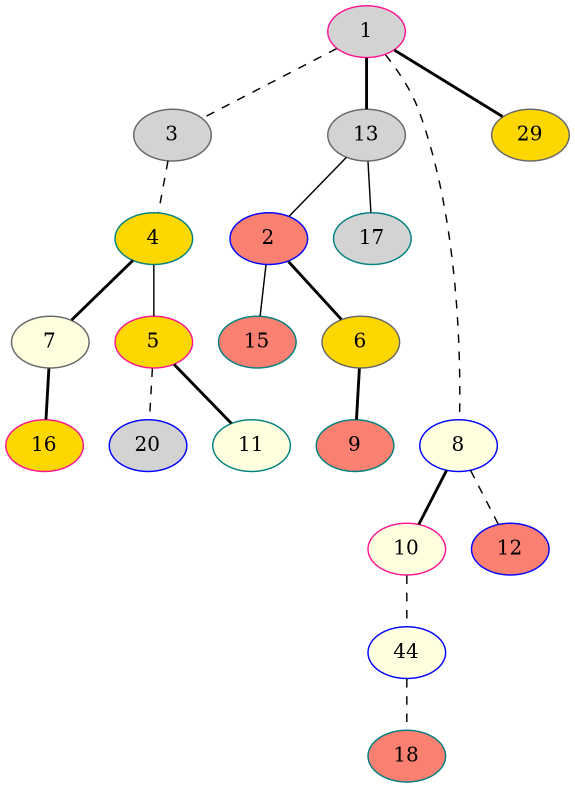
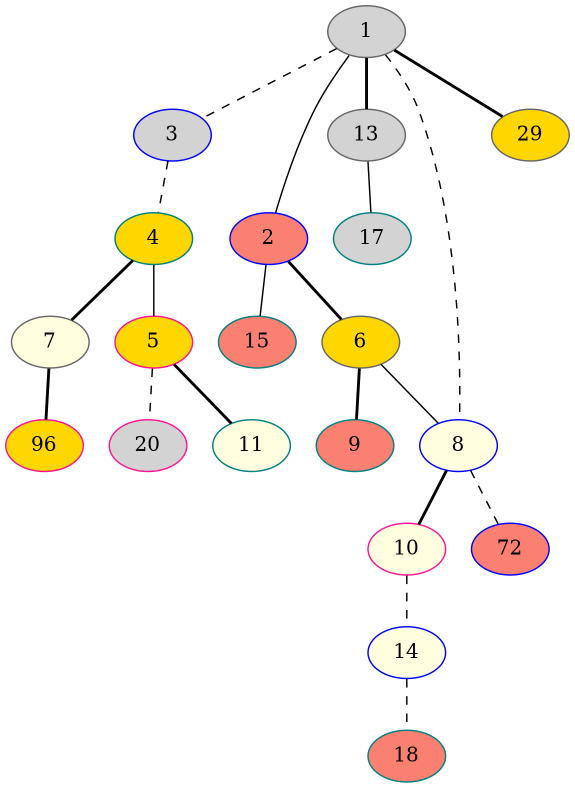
(367, 32) -> (367, 32)
(172, 135) -> (172, 135)
(318, 187) -> (305, 131)
none -> (410, 394)
(45, 446) -> (45, 446)
(148, 446) -> (148, 446)
(510, 549) -> (510, 549)
(407, 653) -> (407, 653)
